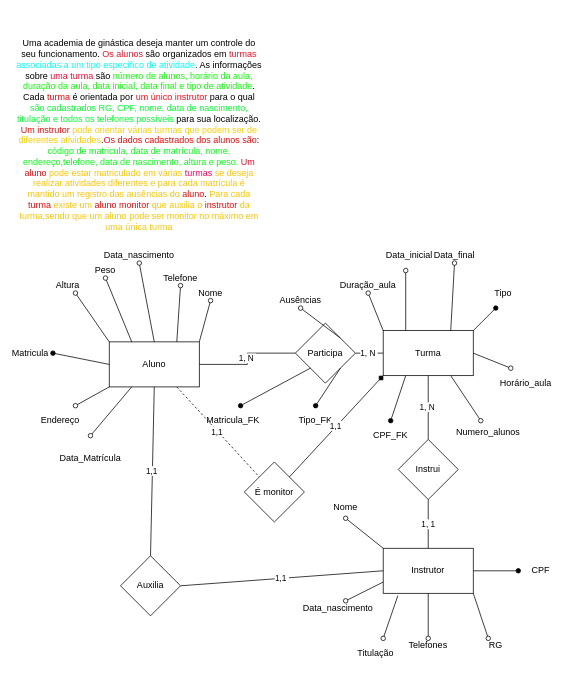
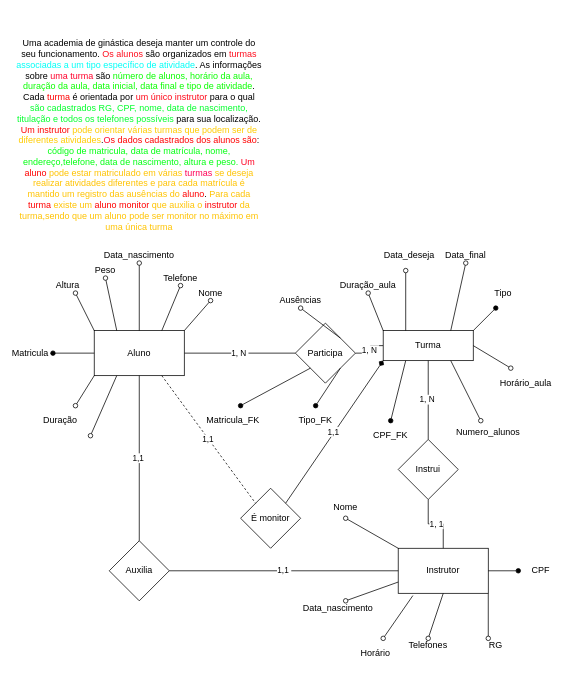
(409, 255) -> (409, 255)
(454, 255) -> (465, 255)
(428, 353) -> (428, 345)
(154, 364) -> (139, 353)
(60, 420) -> (60, 420)
(90, 458) -> none
(274, 492) -> (270, 518)
(428, 570) -> (443, 570)
(150, 585) -> (139, 570)
(375, 653) -> (375, 653)
